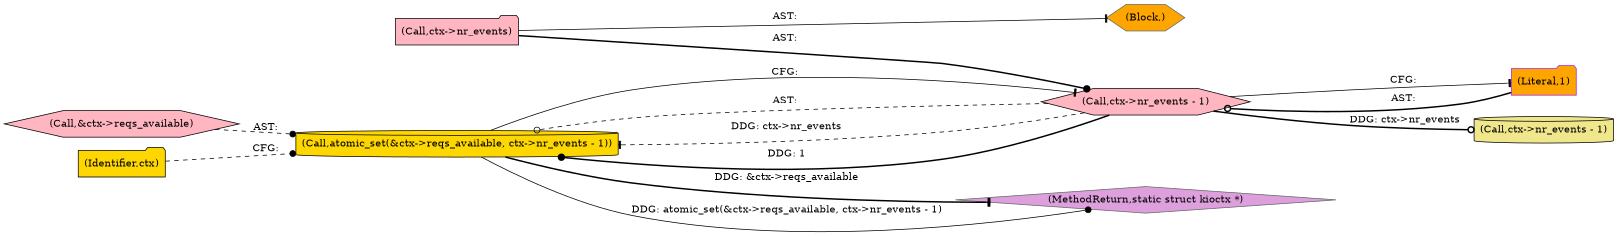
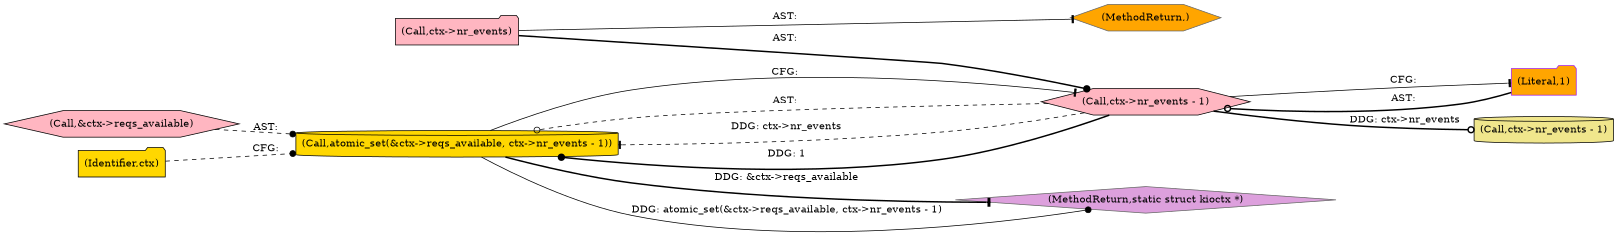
(1146, 18) -> (1146, 18)
